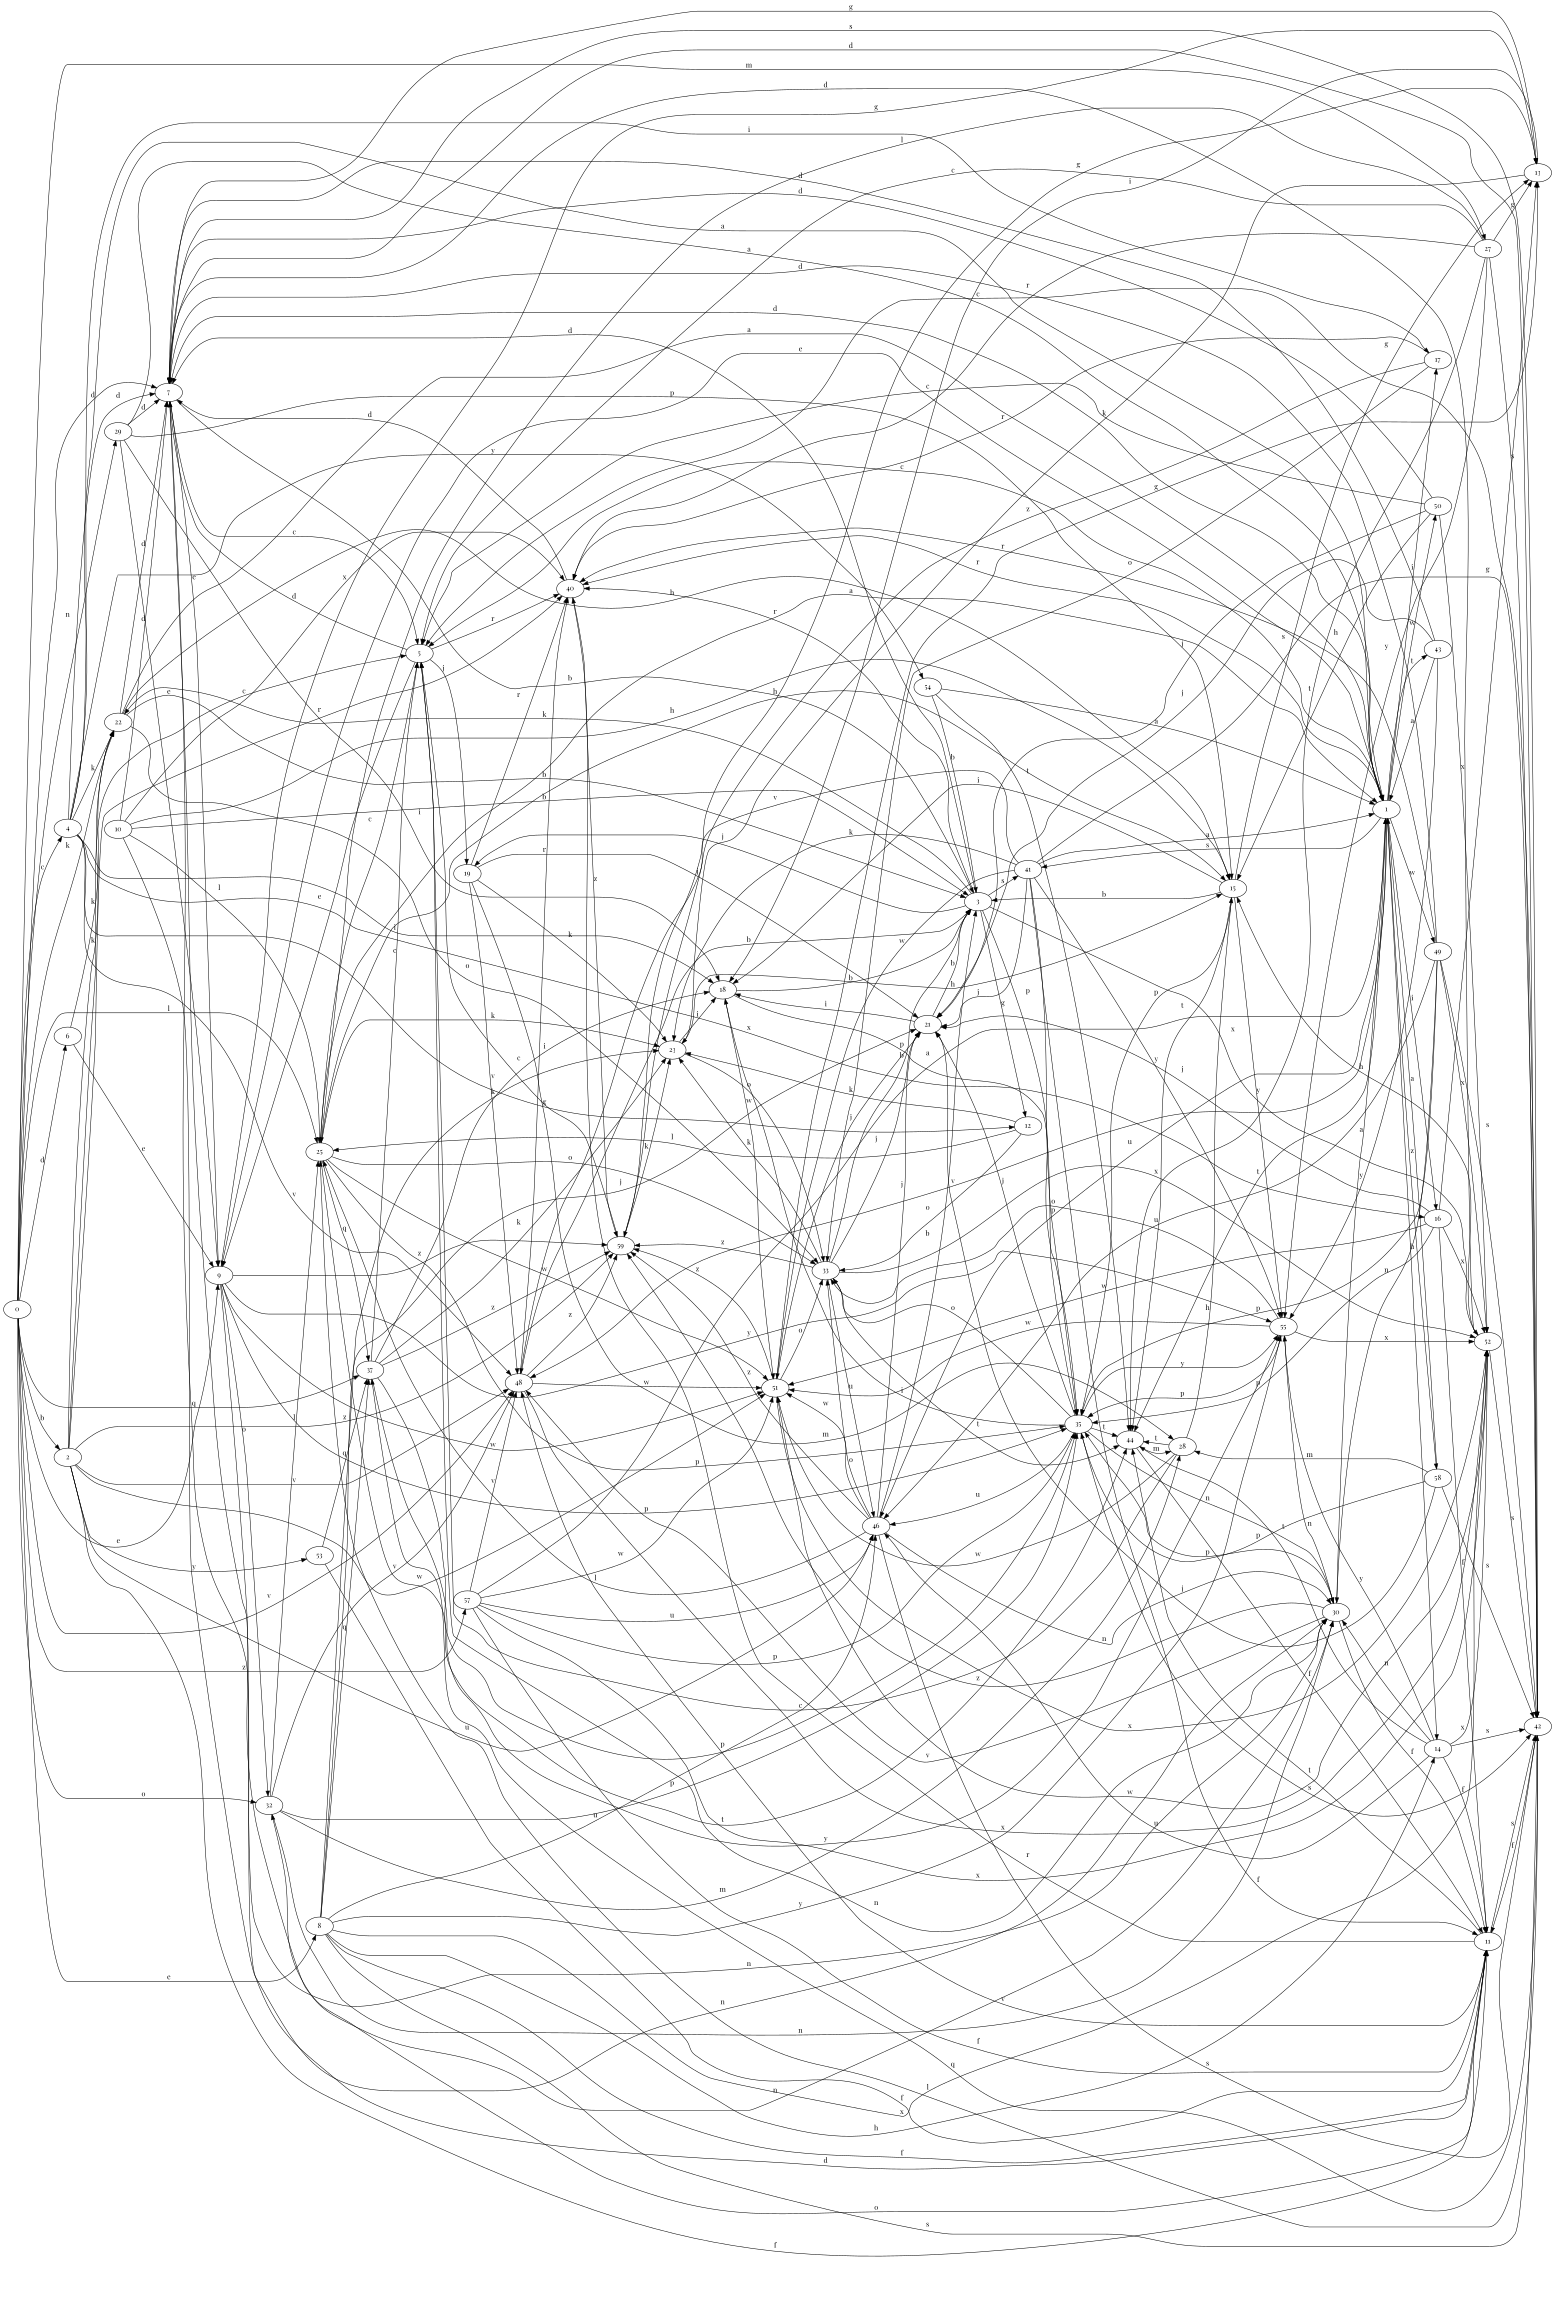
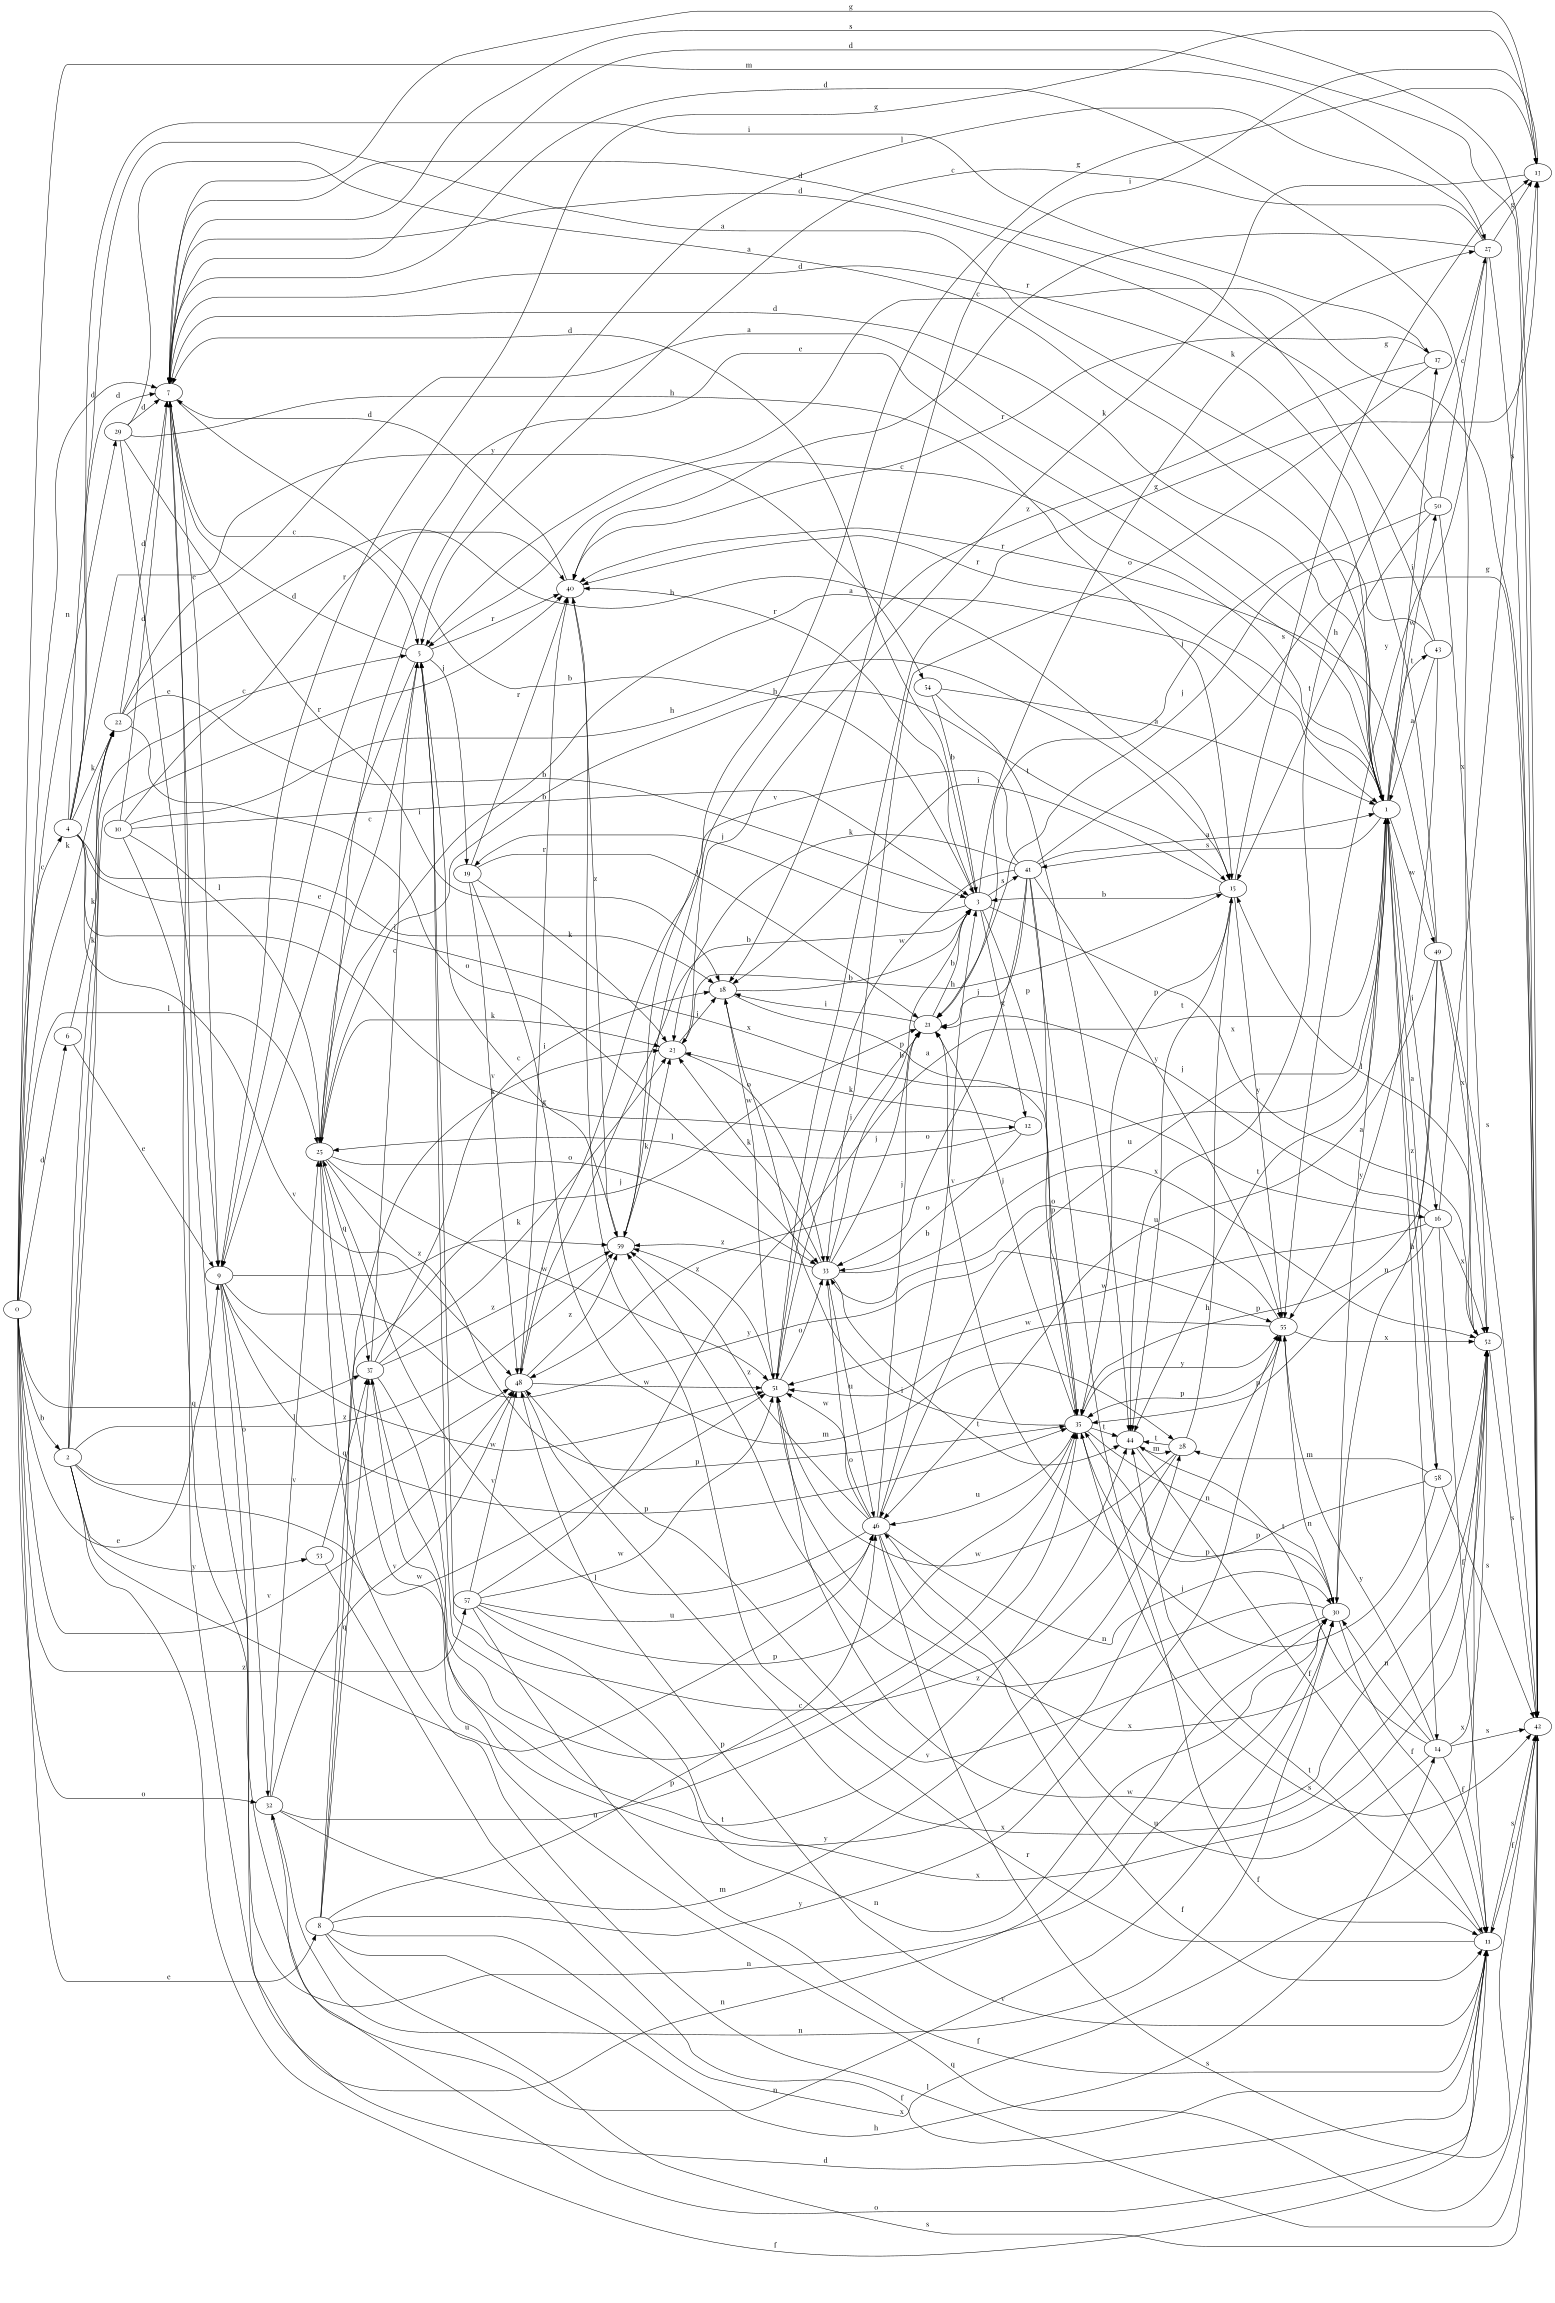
(672, 393) -> (672, 393)
(894, 395) -> (1463, 374)
(345, 577) -> (345, 577)
(568, 719) -> (1127, 518)
(1361, 1067) -> (1361, 1067)
(957, 1316) -> (962, 1101)
(942, 2159) -> (1119, 1861)
